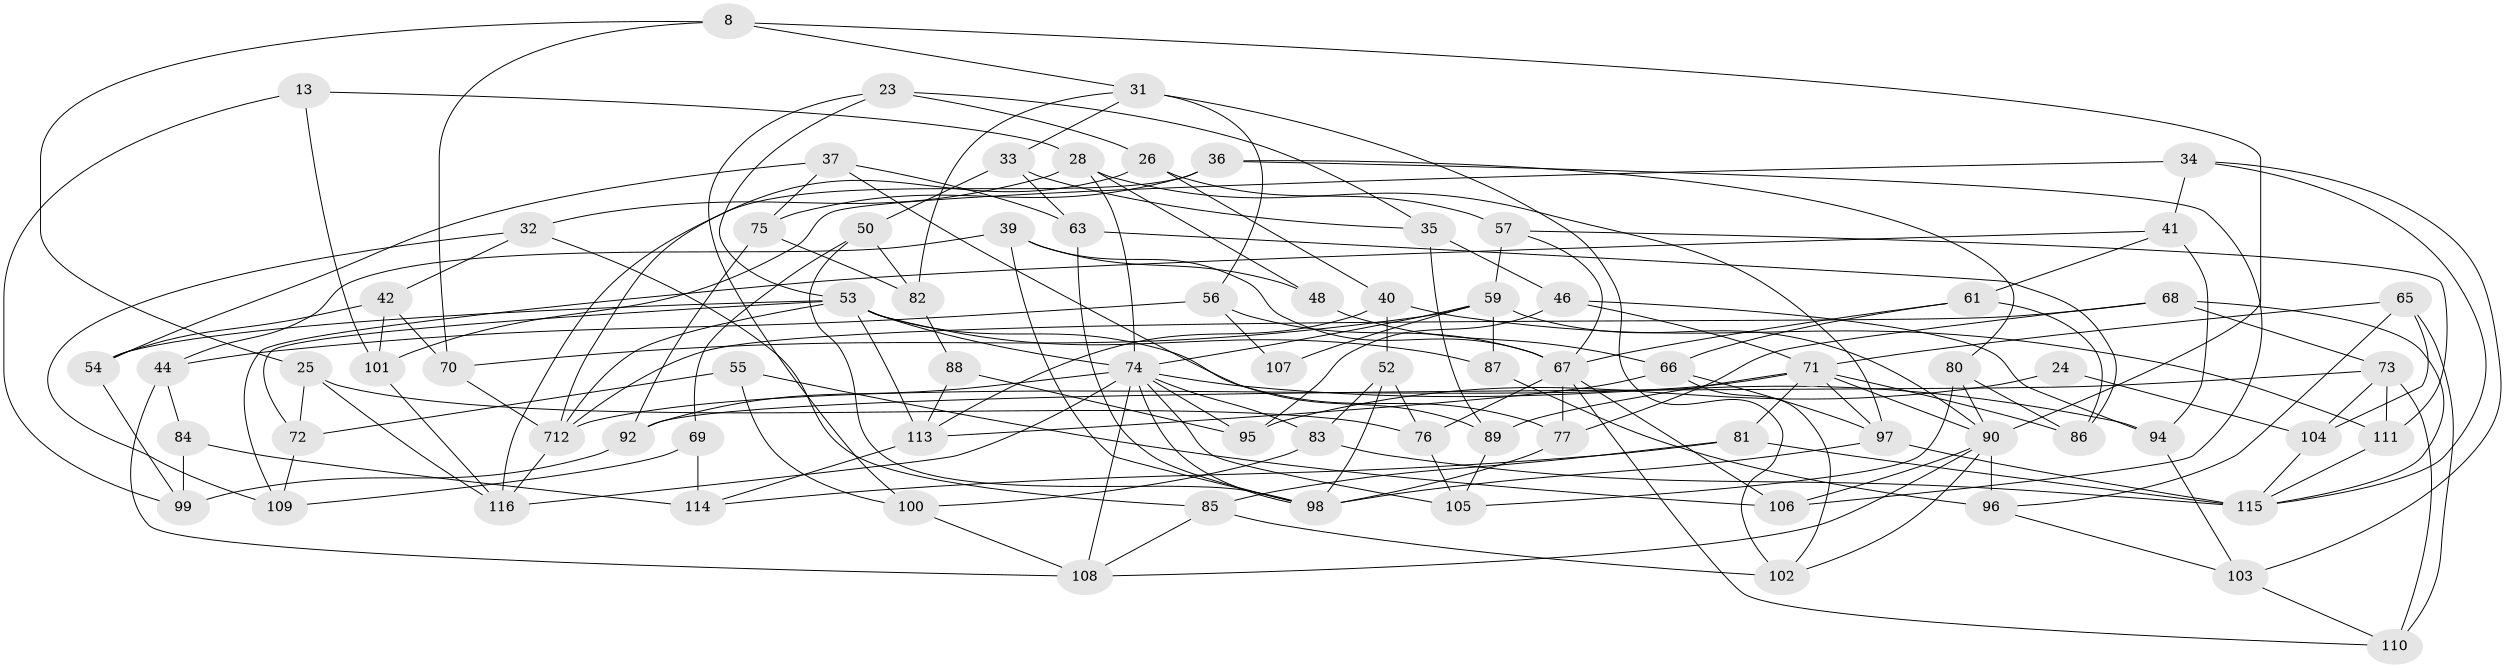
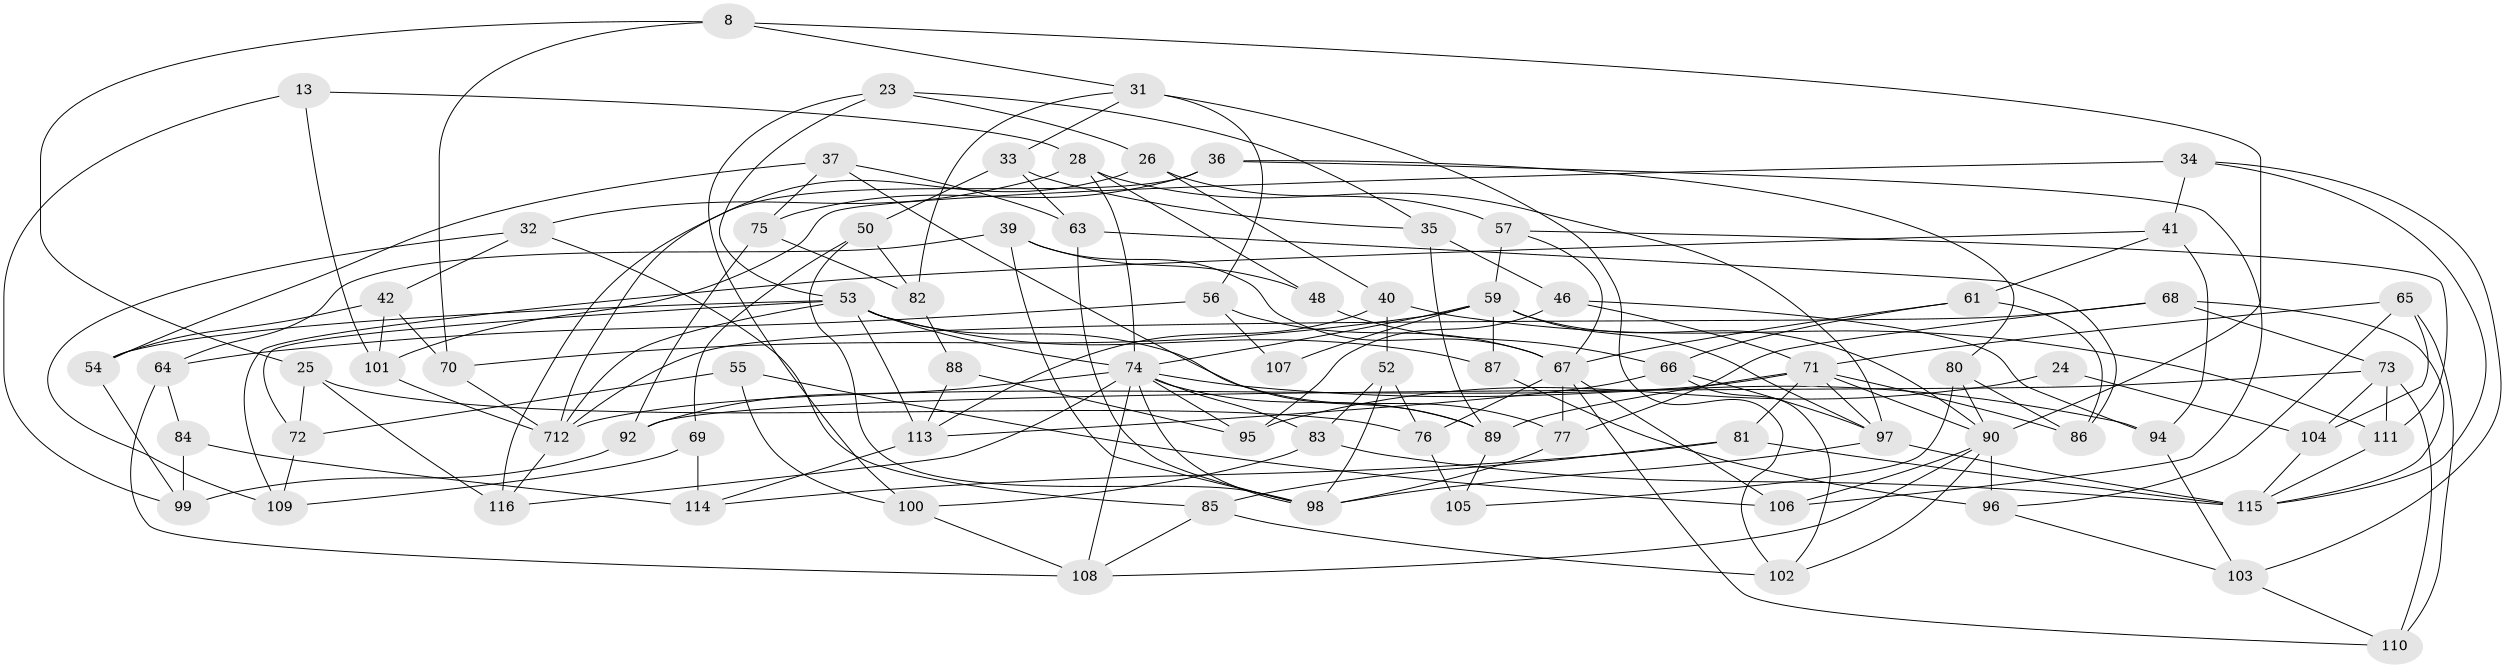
none -> (1695, 349)
(163, 369) -> (163, 369)
(440, 438) -> (489, 414)
(1306, 479) -> (1274, 401)
